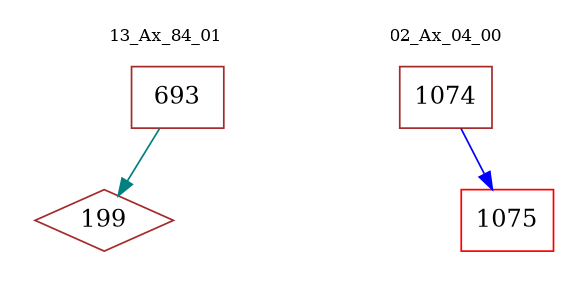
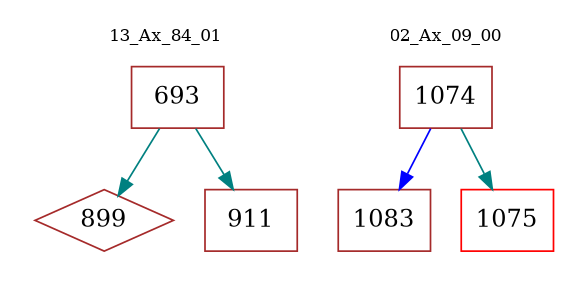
(446, 37) -> (446, 37)
(473, 151) -> (473, 151)
(104, 220) -> (104, 220)
none -> (251, 220)
none -> (384, 220)
